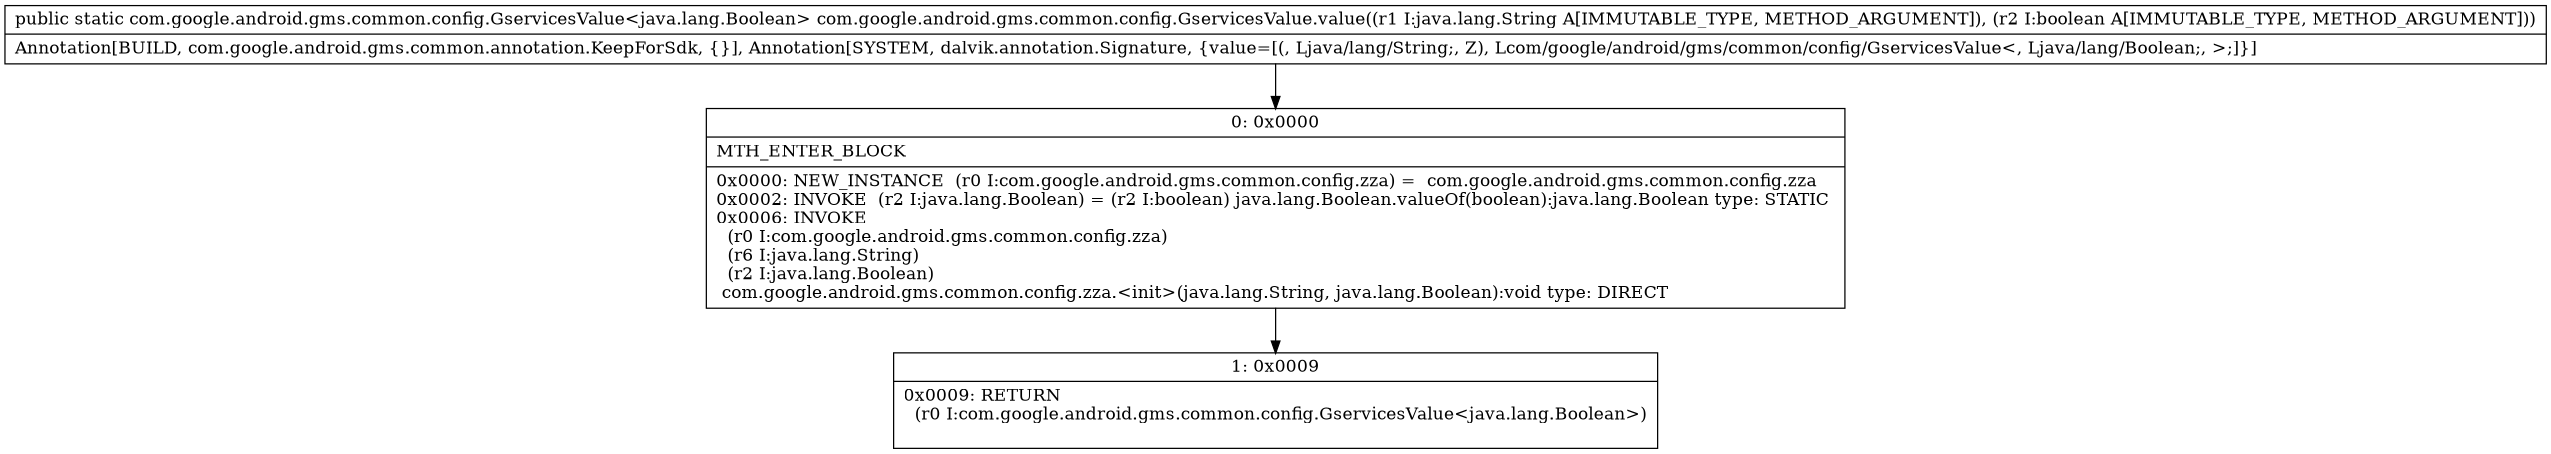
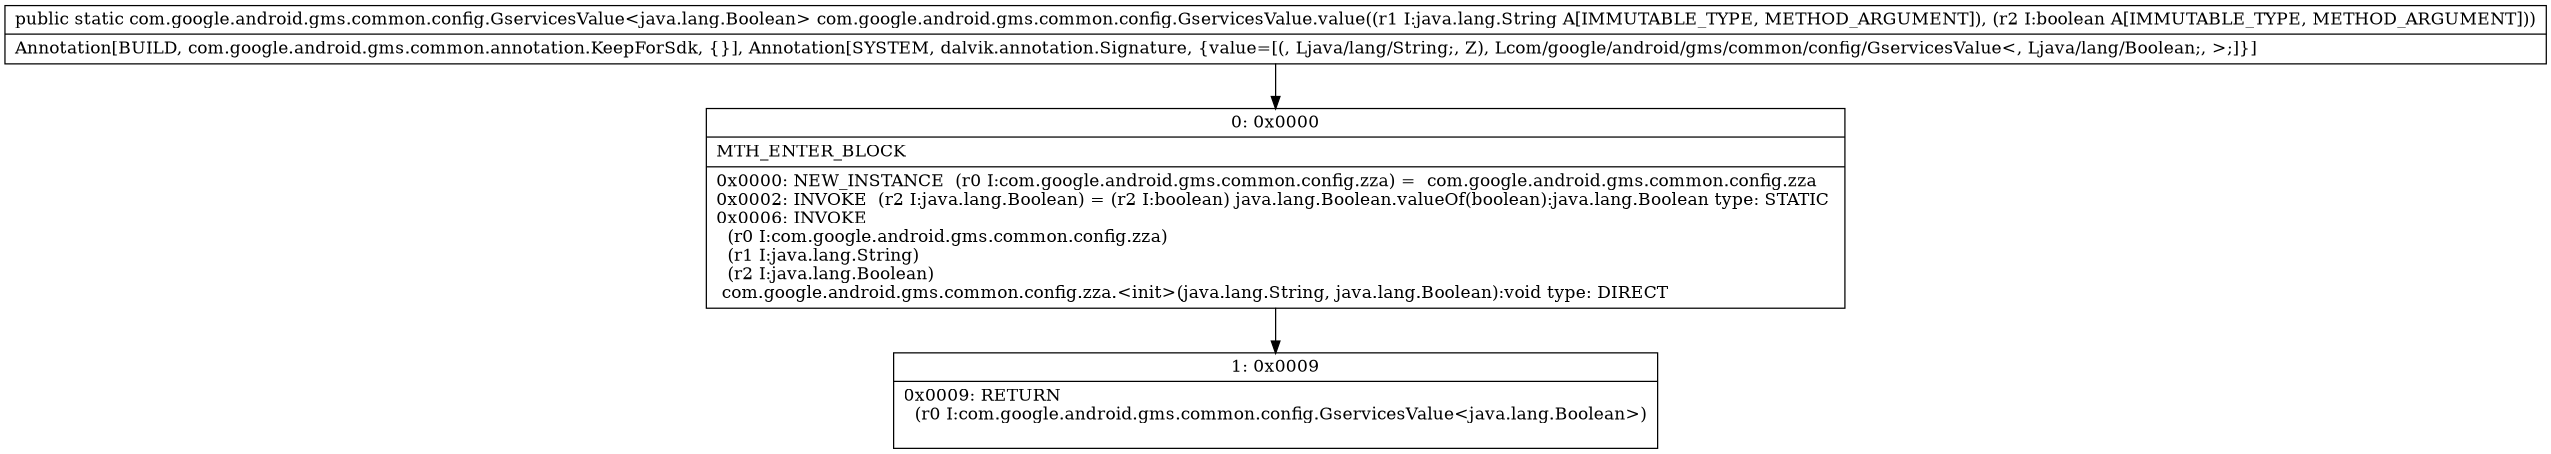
(818, 255) -> (818, 255)
